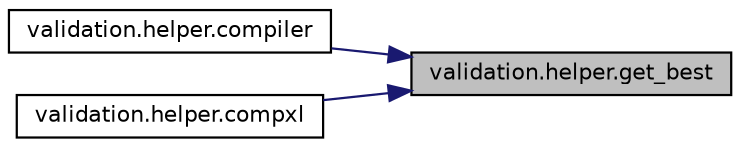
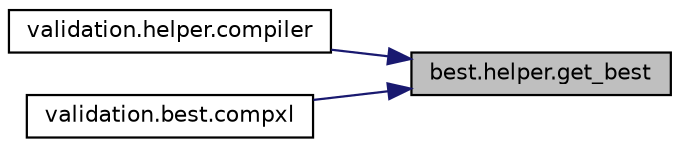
(571, 74) -> (541, 74)
(170, 116) -> (170, 116)
